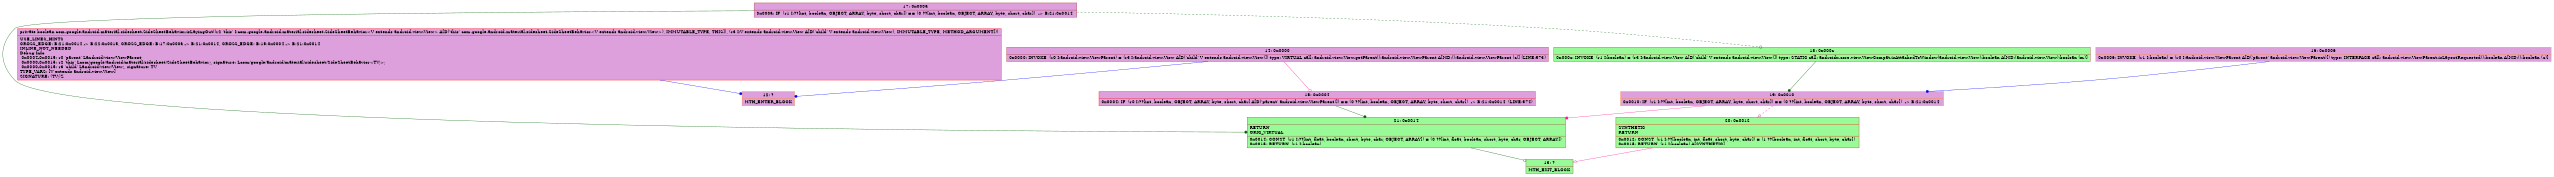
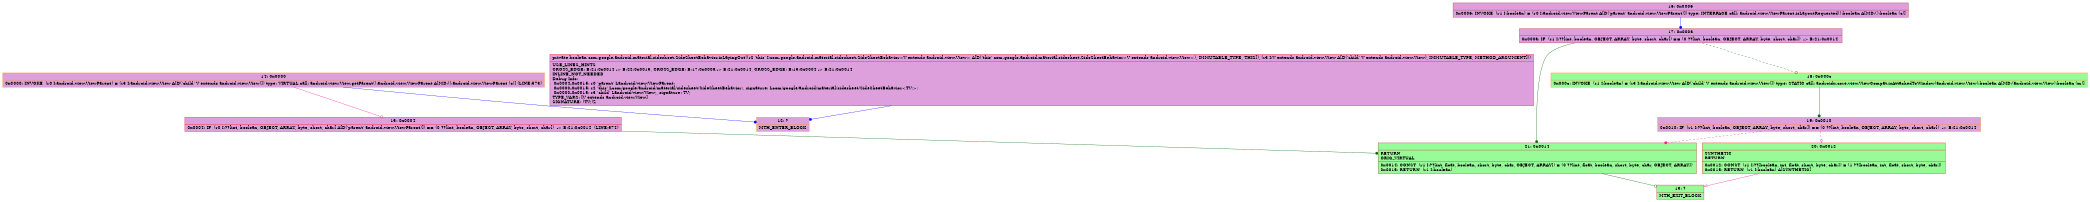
(1278, 54) -> (274, 80)
(1822, 54) -> (1819, 80)
(2323, 54) -> (1681, 10)
(2099, 80) -> (1681, 22)
(1637, 112) -> (1714, 137)
